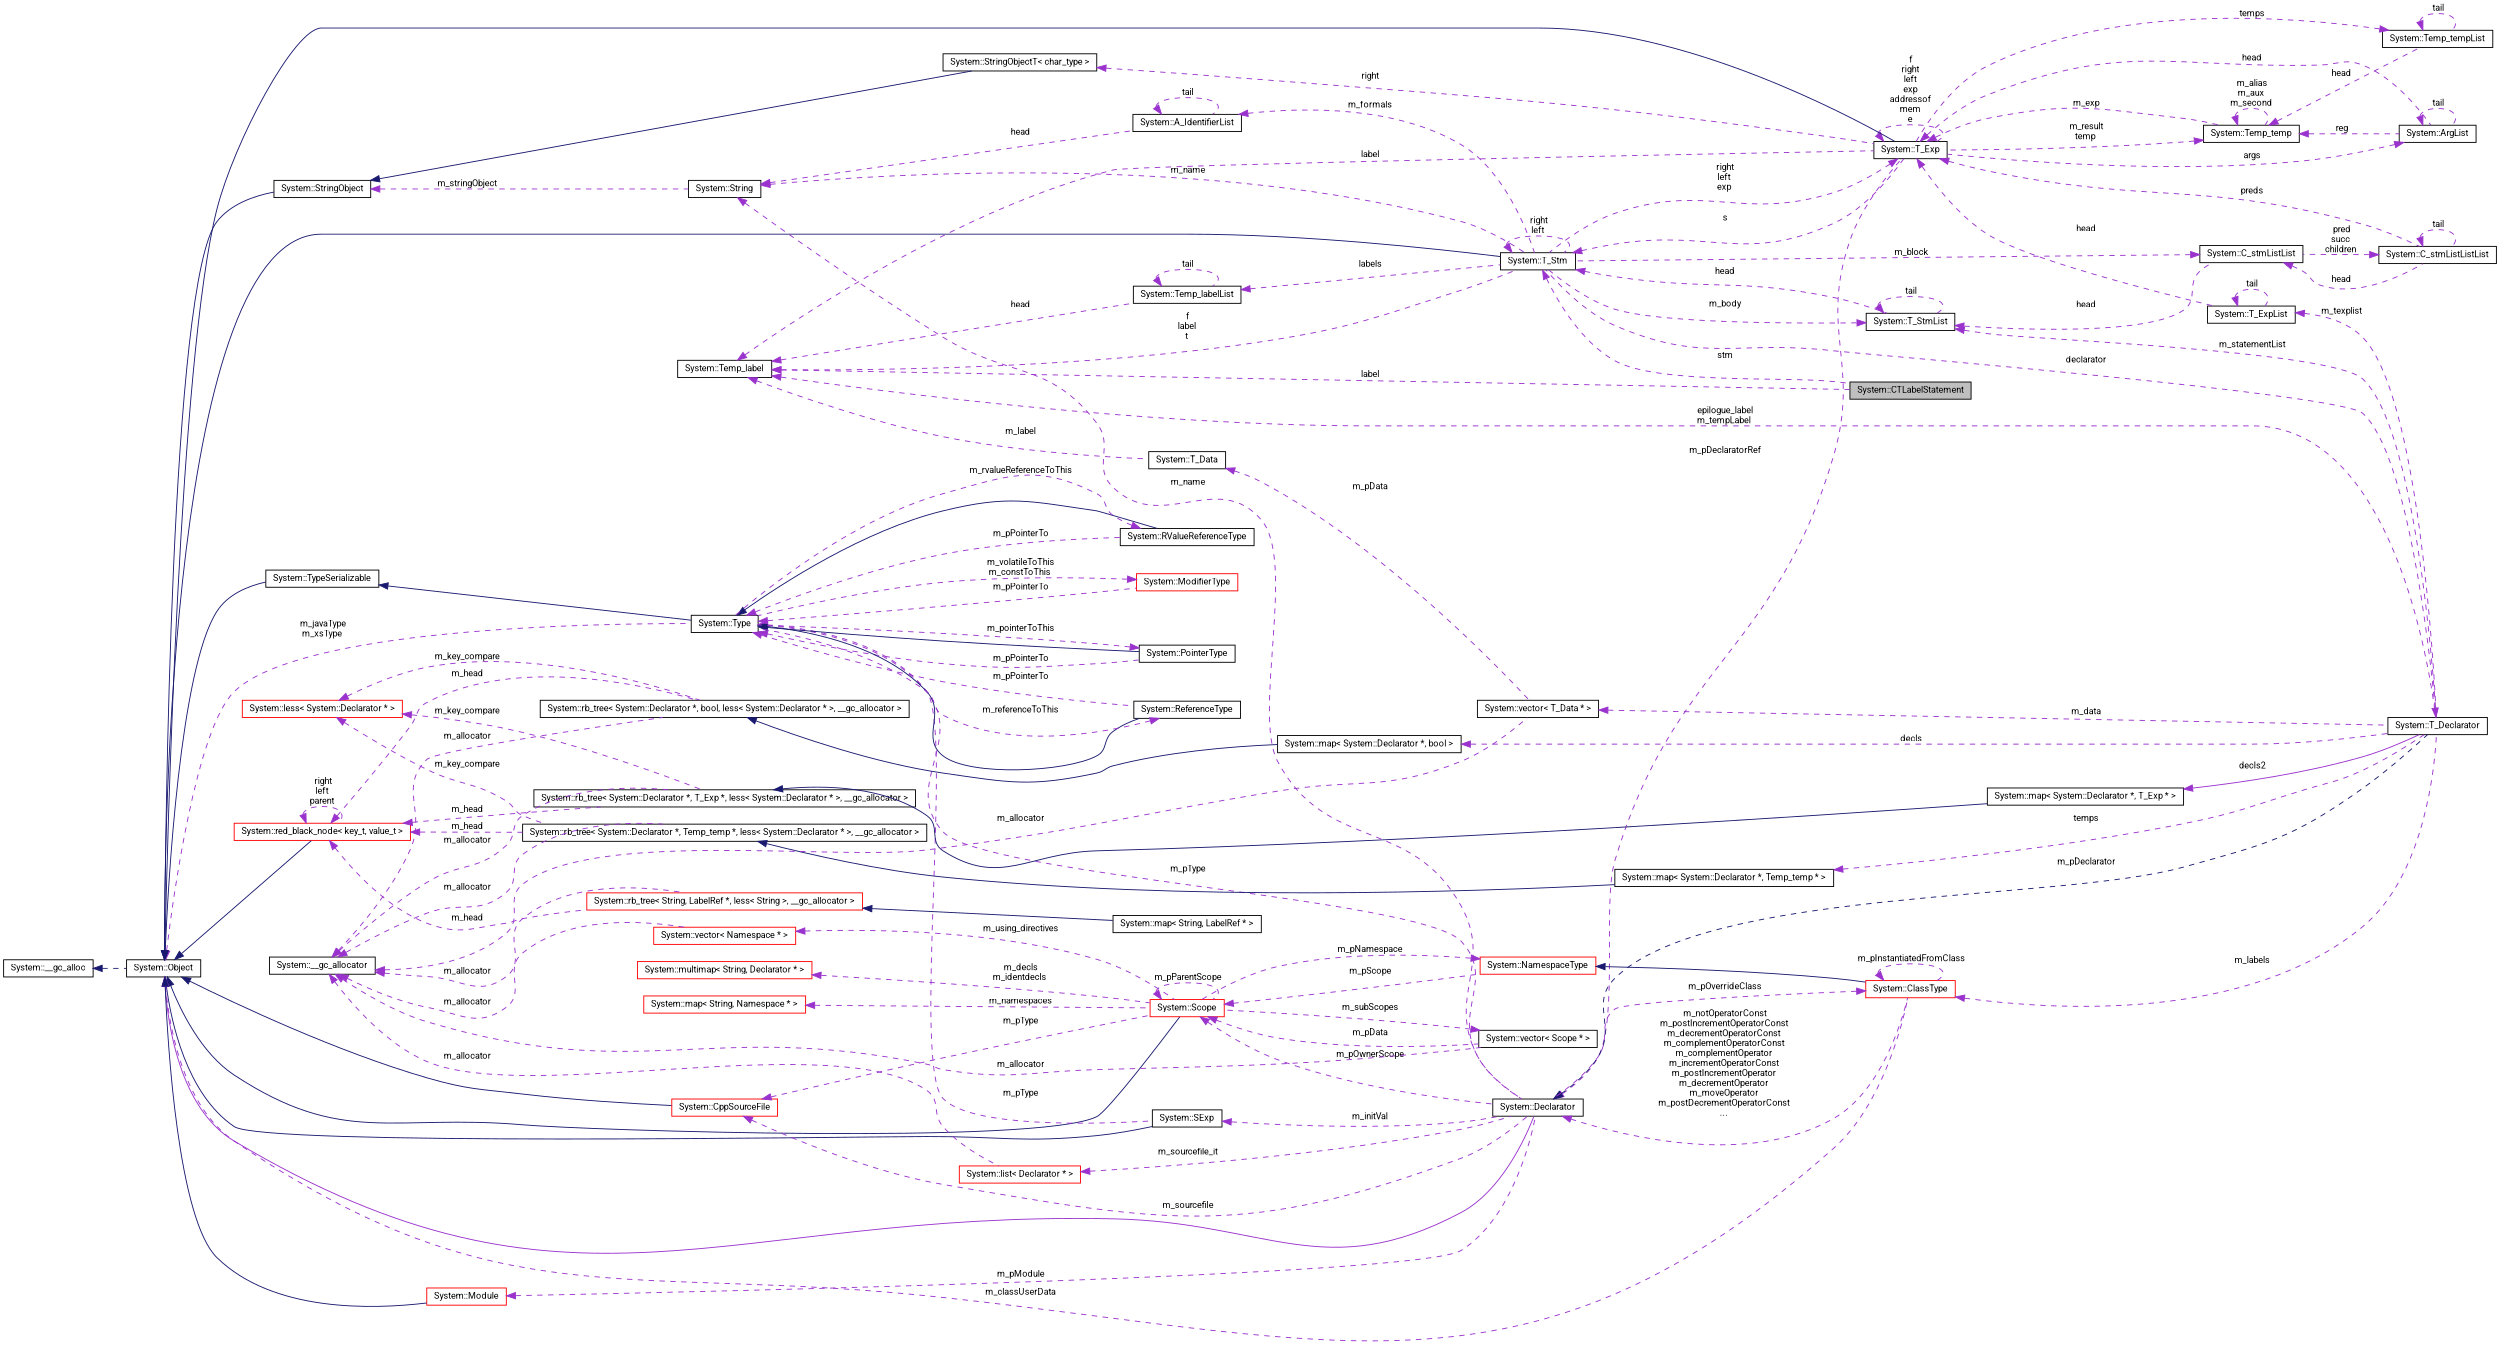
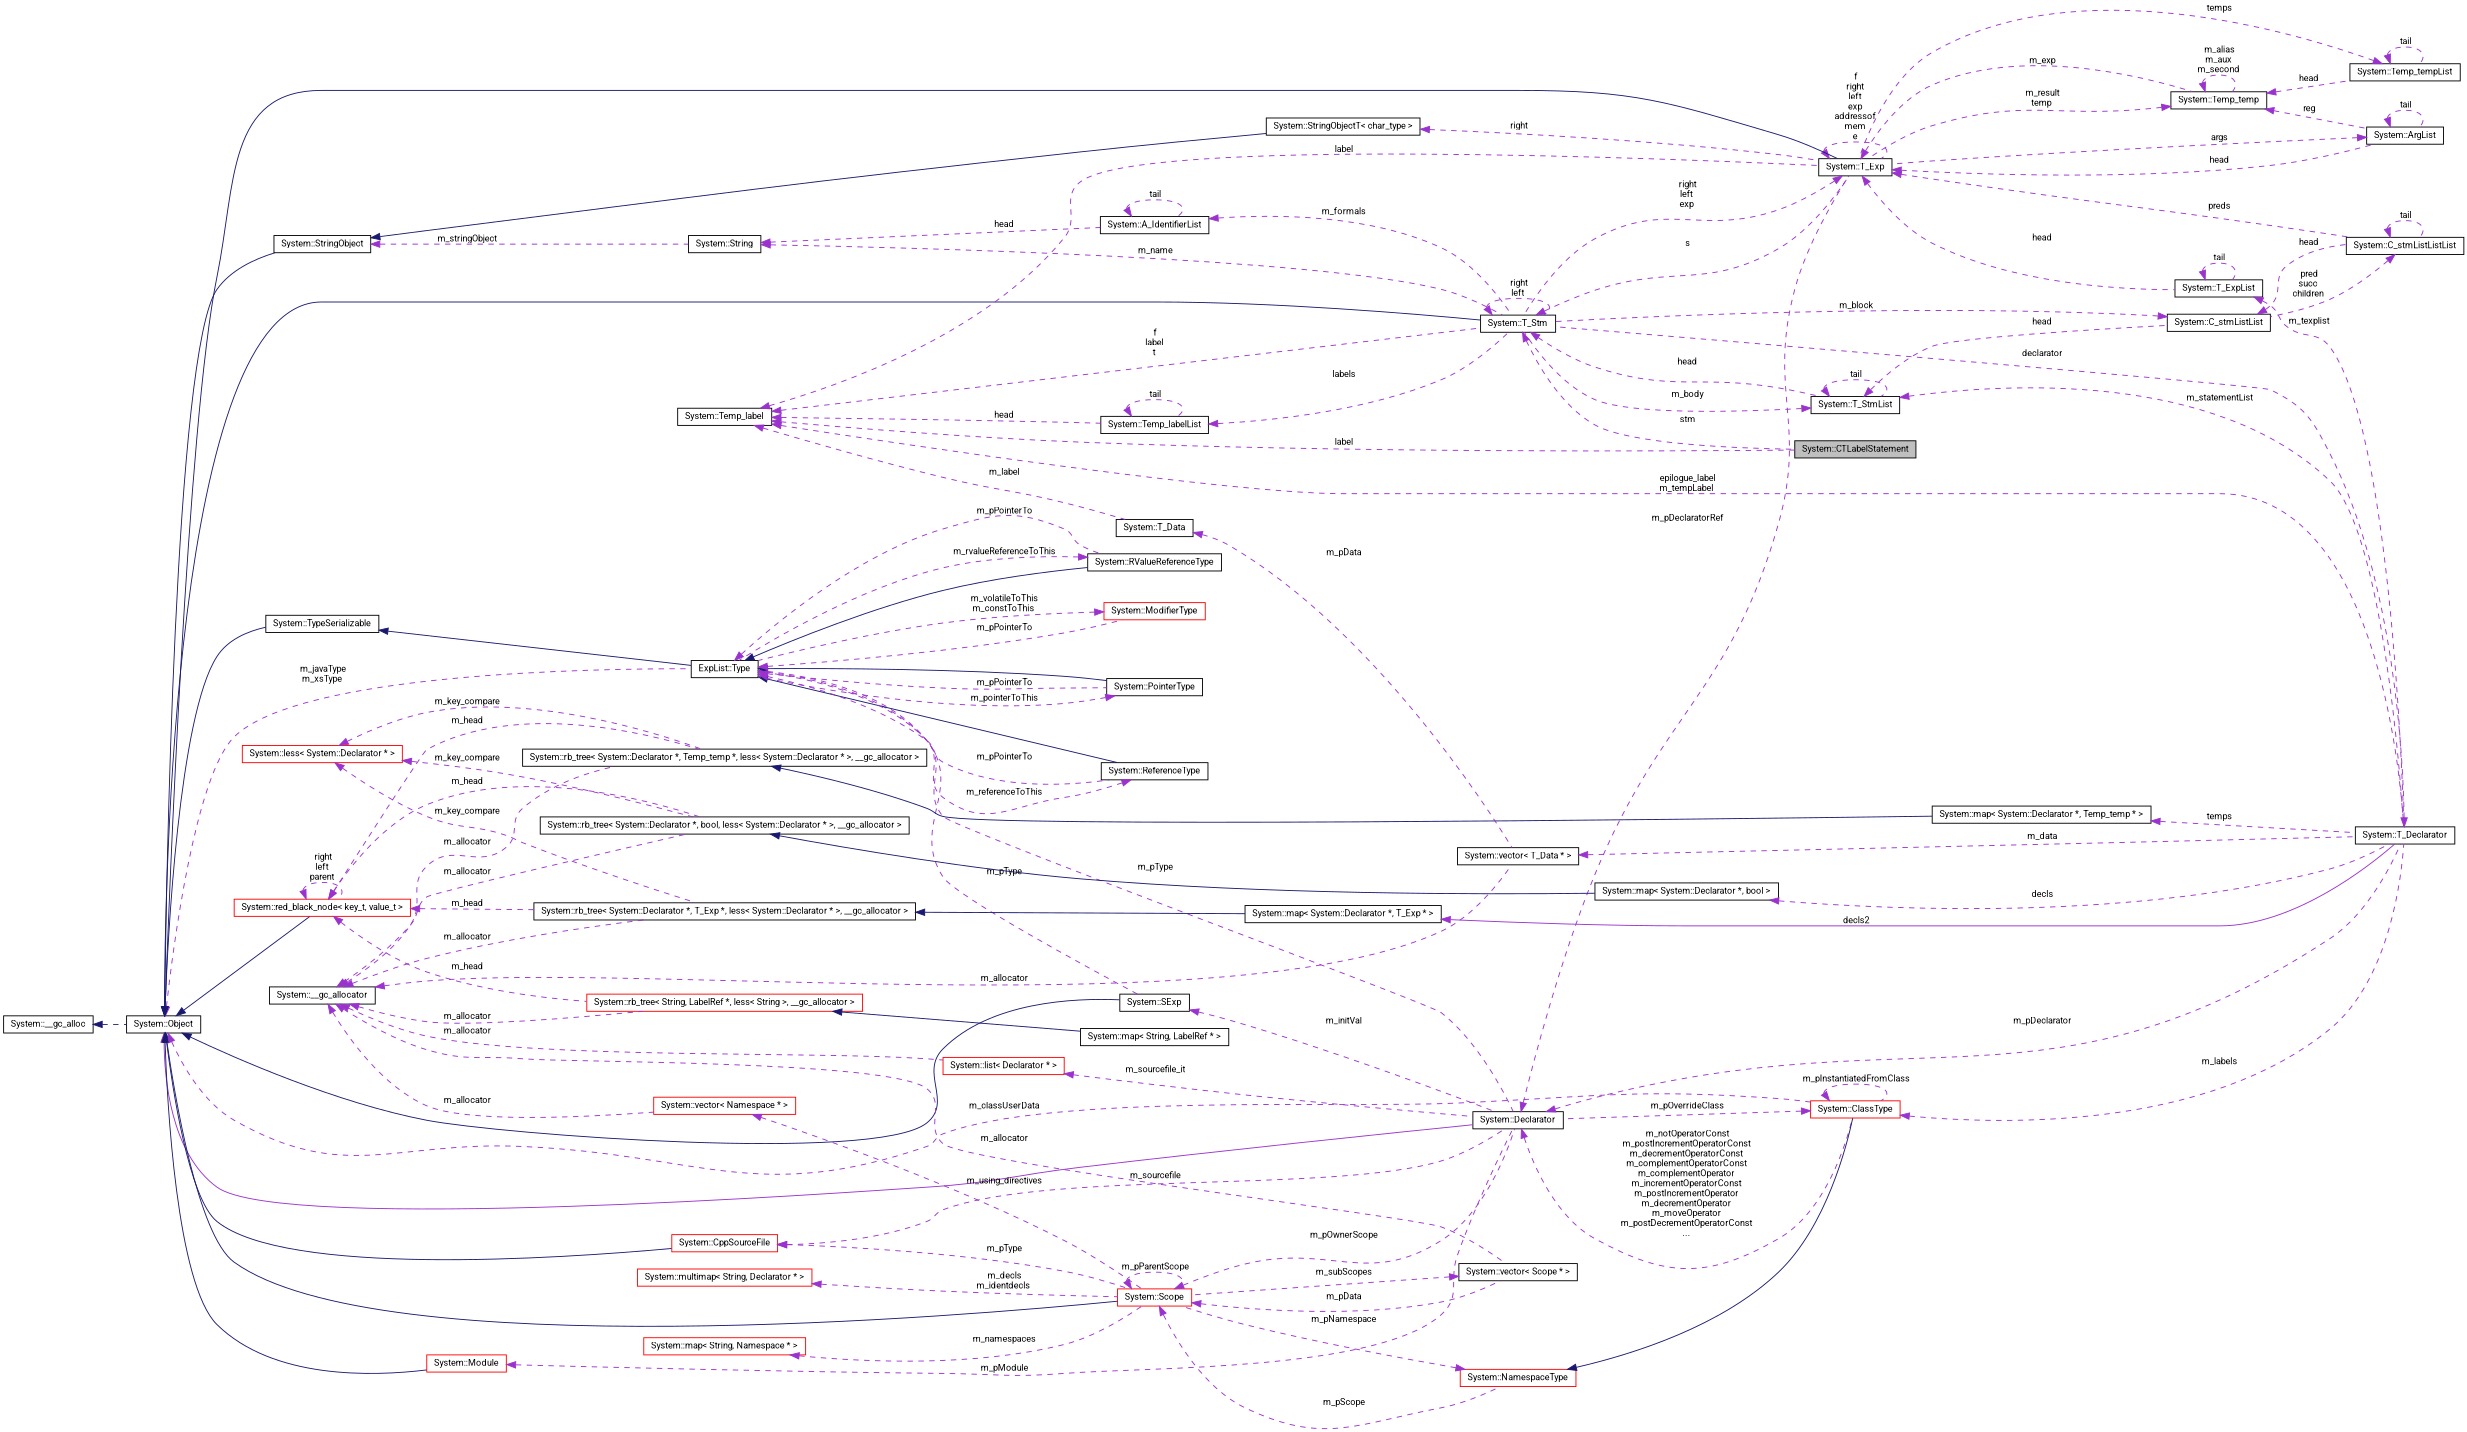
(1272, 545) -> none
(725, 624) -> (725, 669)
(1966, 894) -> (2011, 1052)
